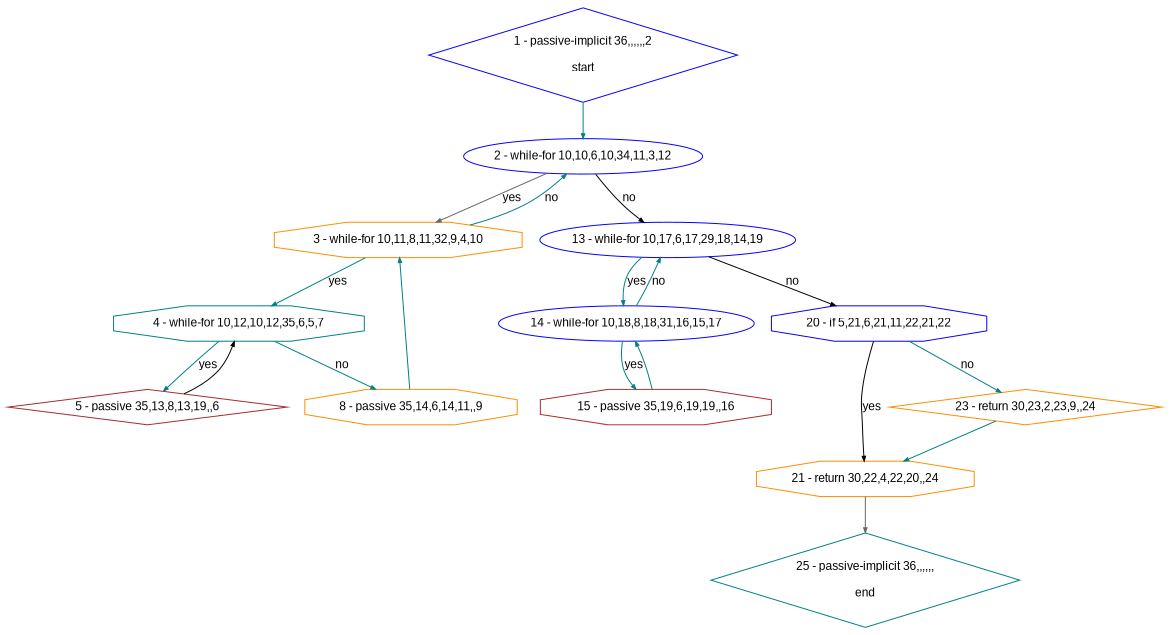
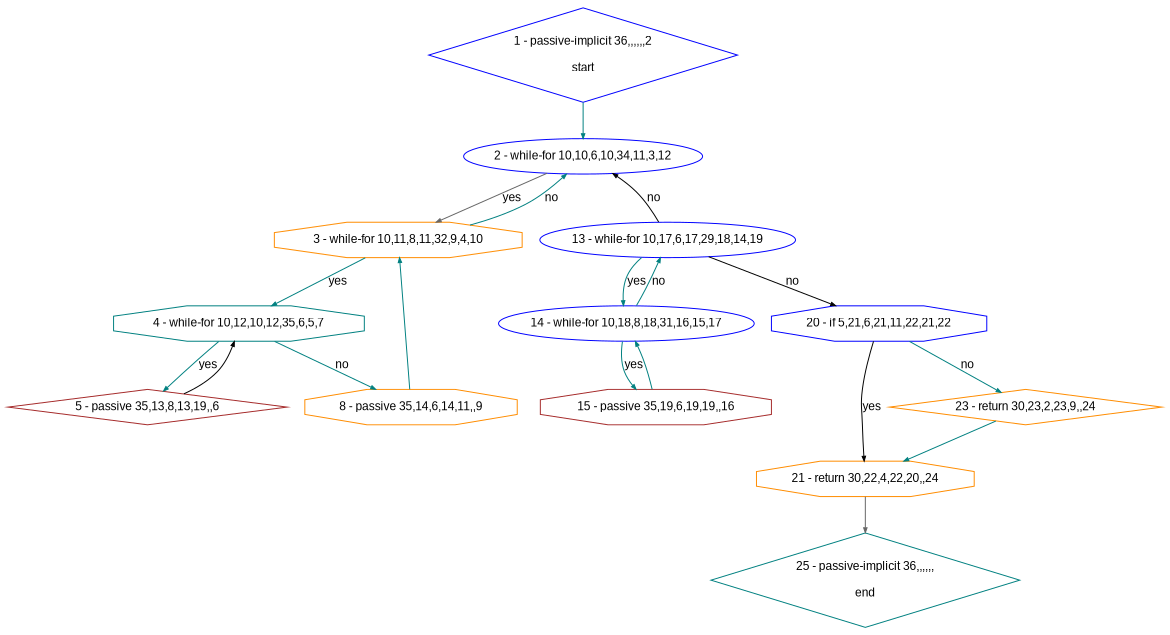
(616, 198) -> (641, 197)
